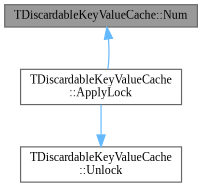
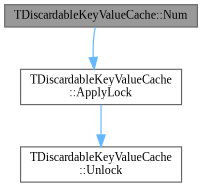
(109, 54) -> (93, 42)
